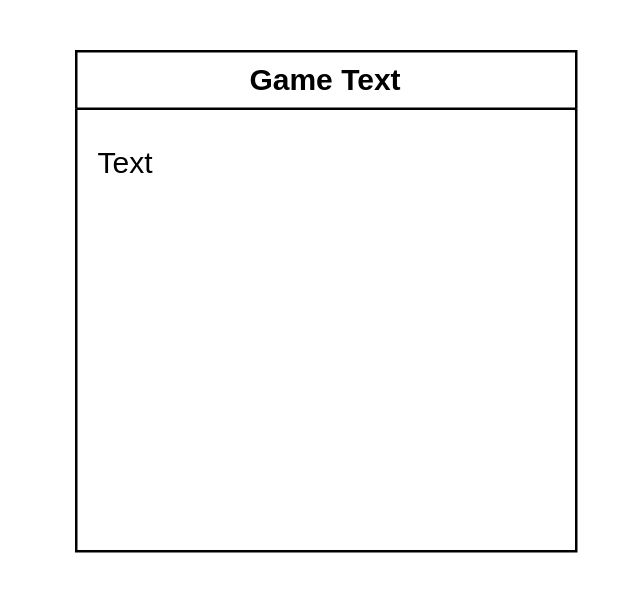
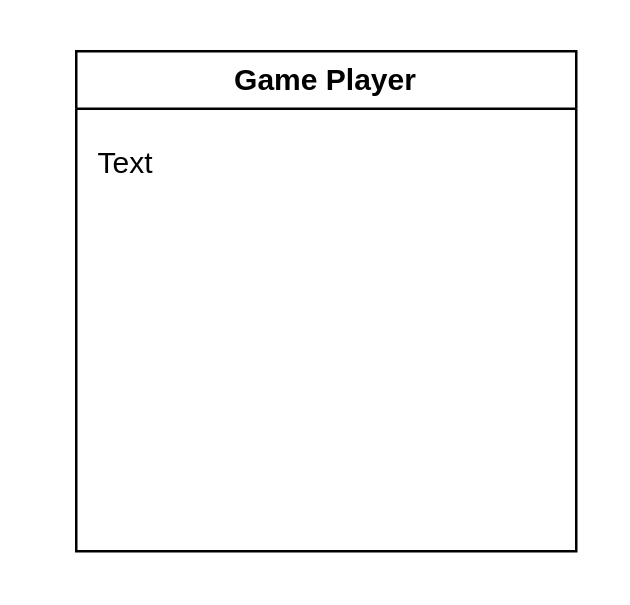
(326, 81) -> (326, 81)
